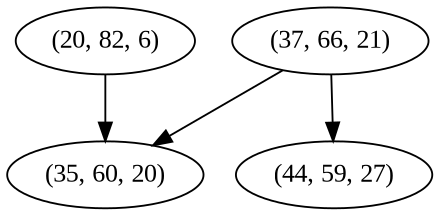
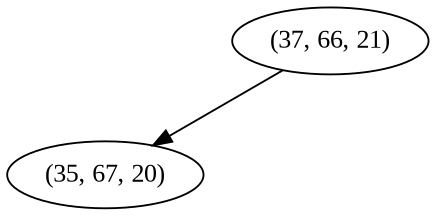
(105, 41) -> none
(105, 175) -> (105, 175)
(334, 175) -> none
